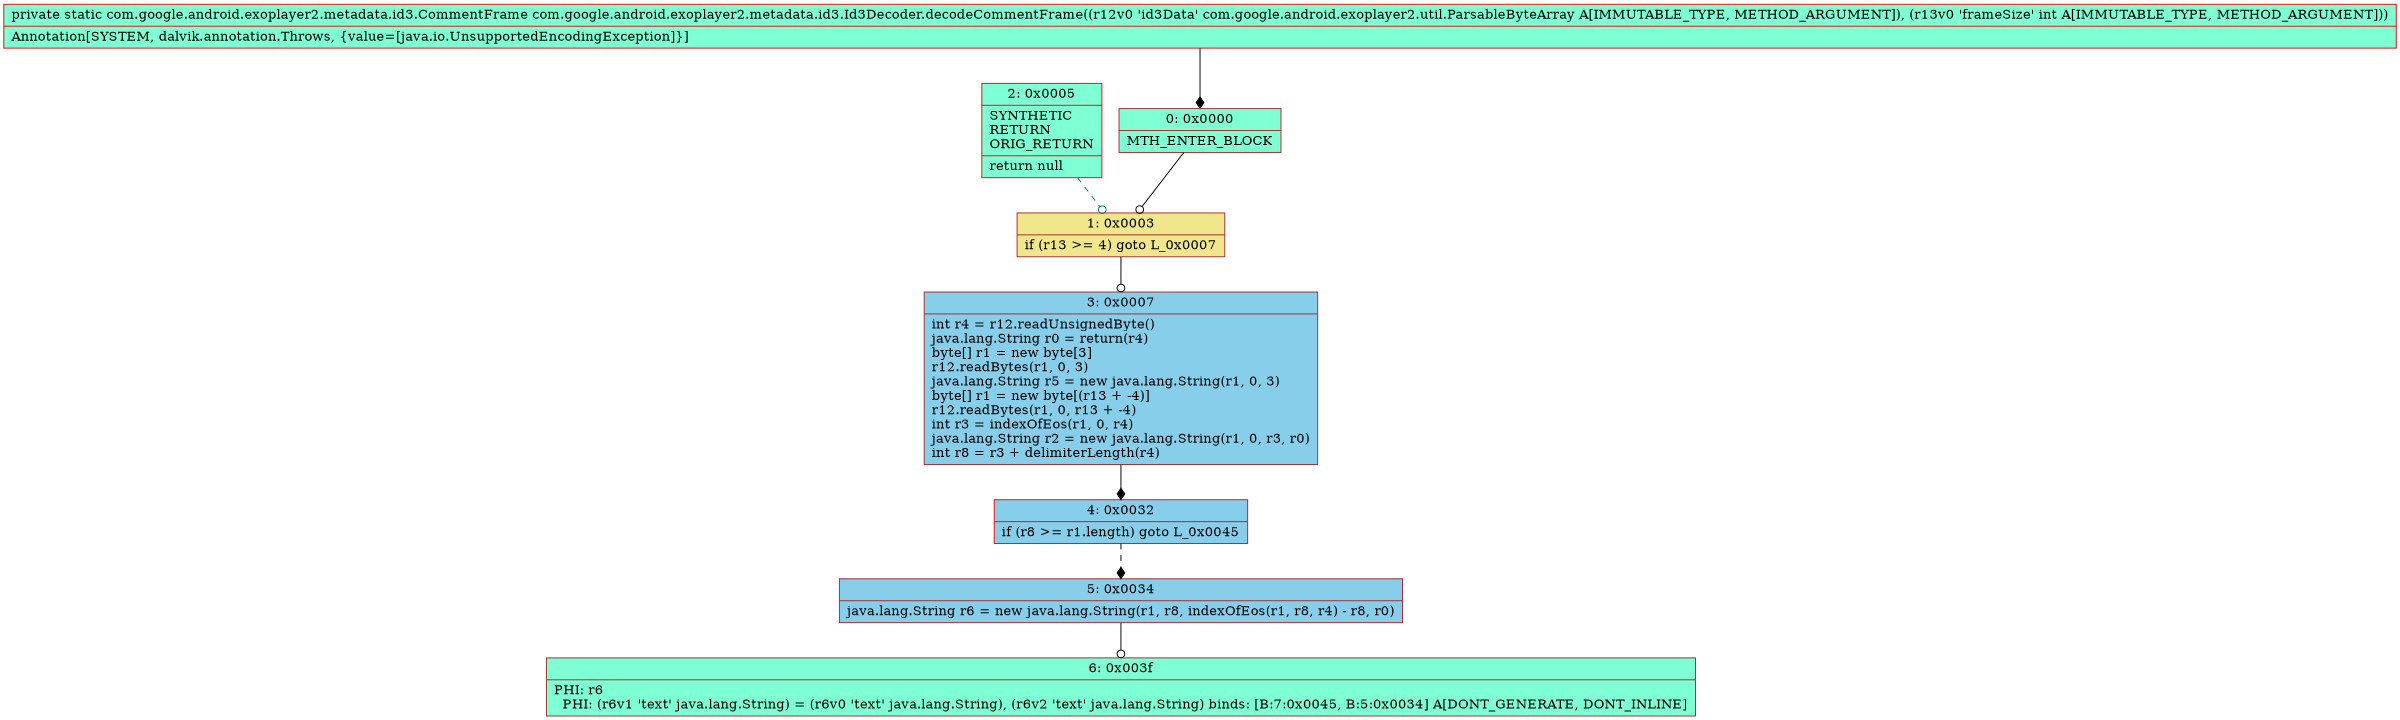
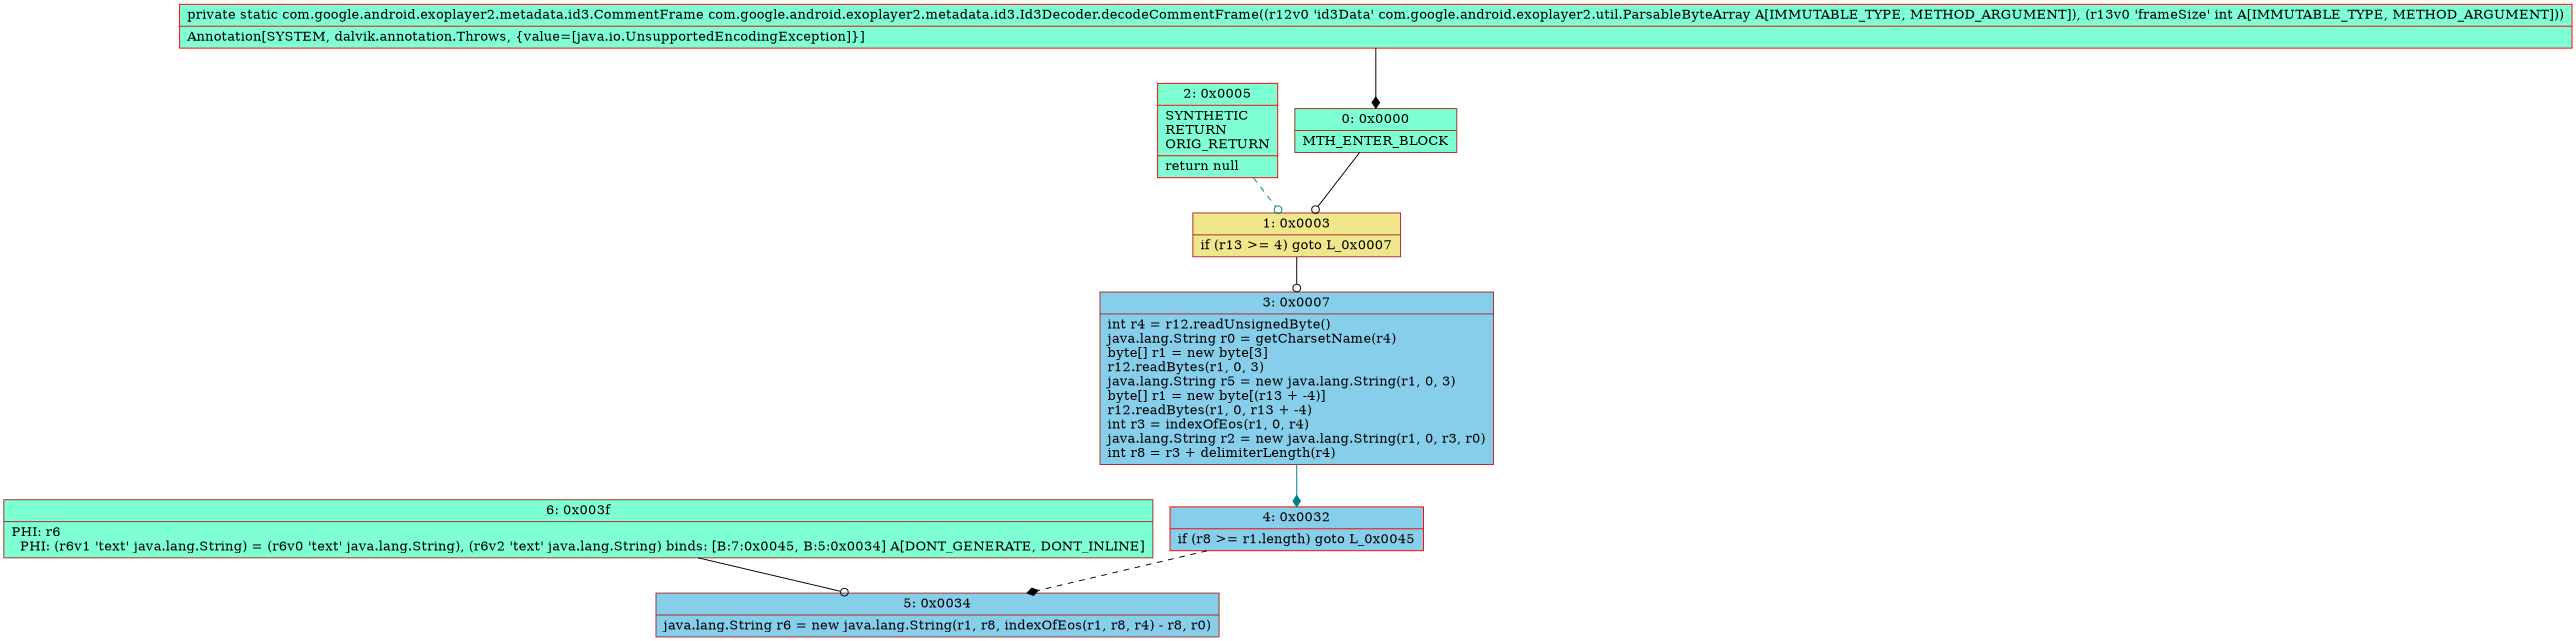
(1040, 339) -> (1252, 339)
(1121, 476) -> (1297, 480)
(1121, 637) -> (769, 575)
